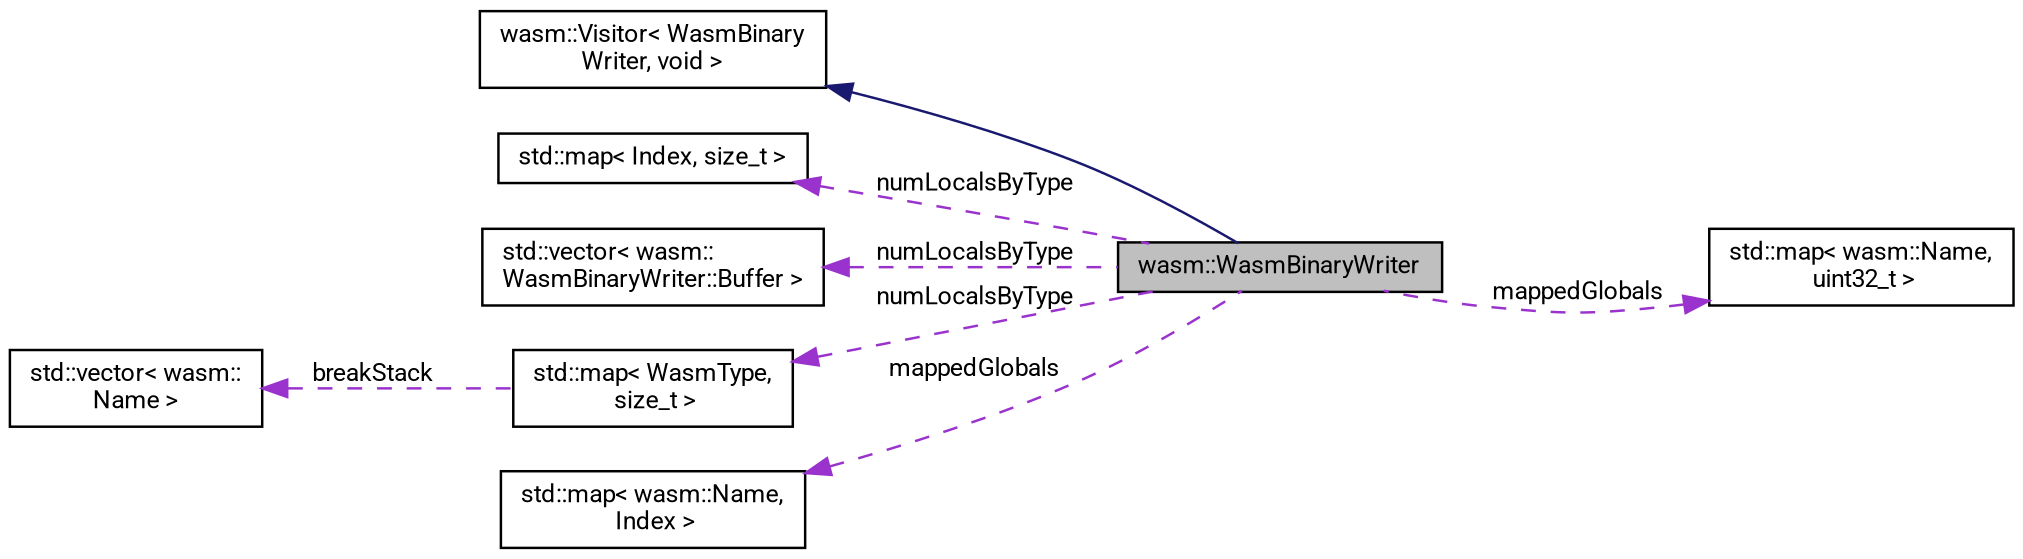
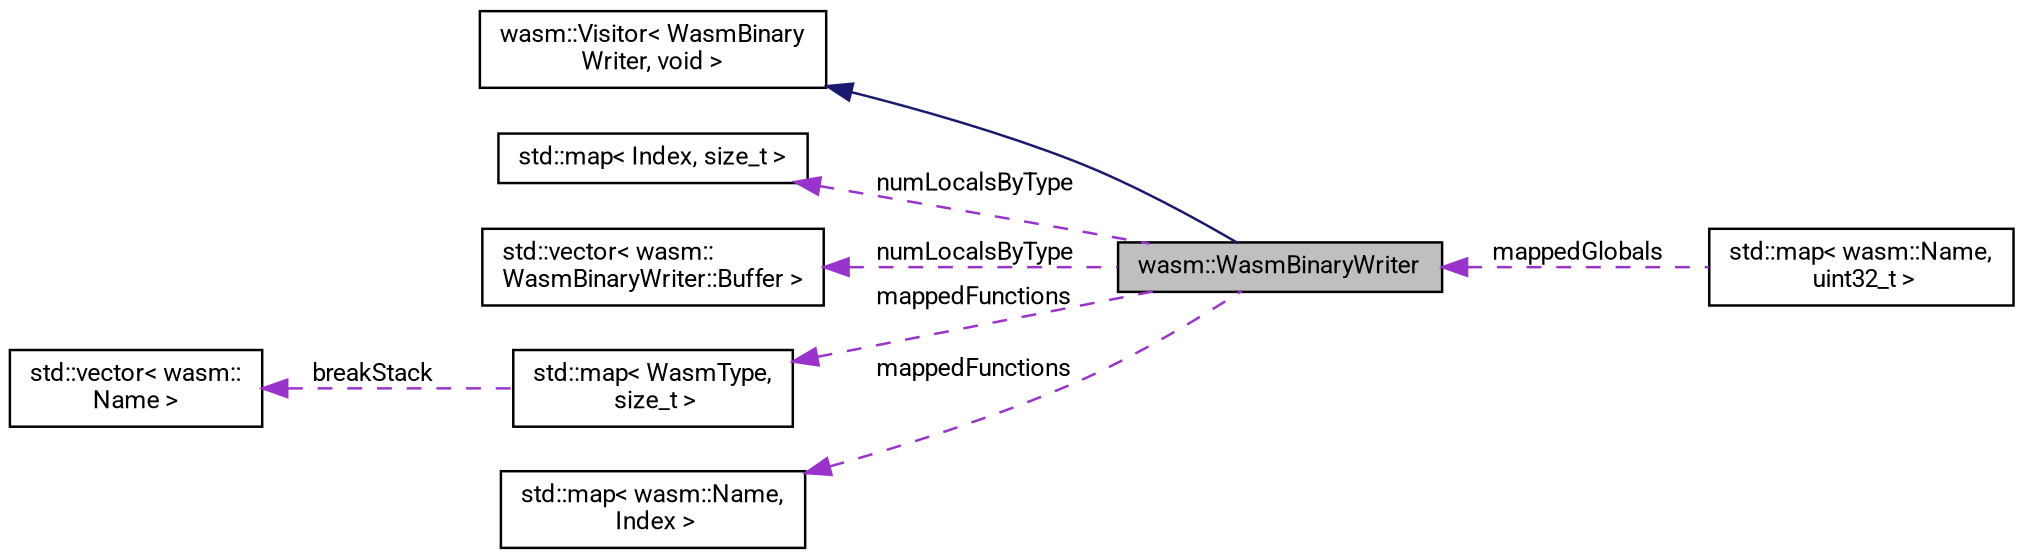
(972, 298) -> (972, 298)
(1533, 311) -> (1588, 267)
(972, 370) -> (972, 370)
